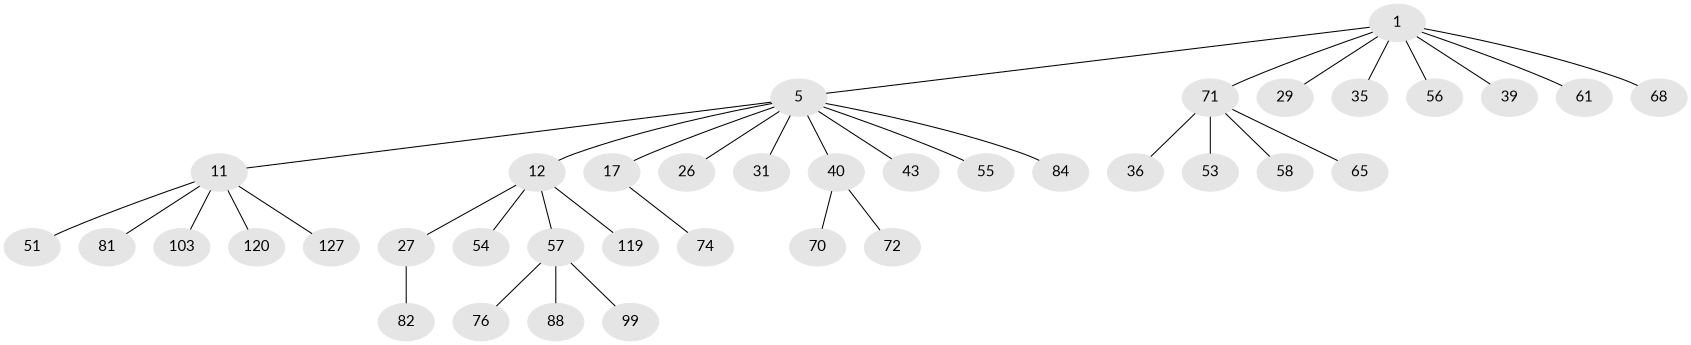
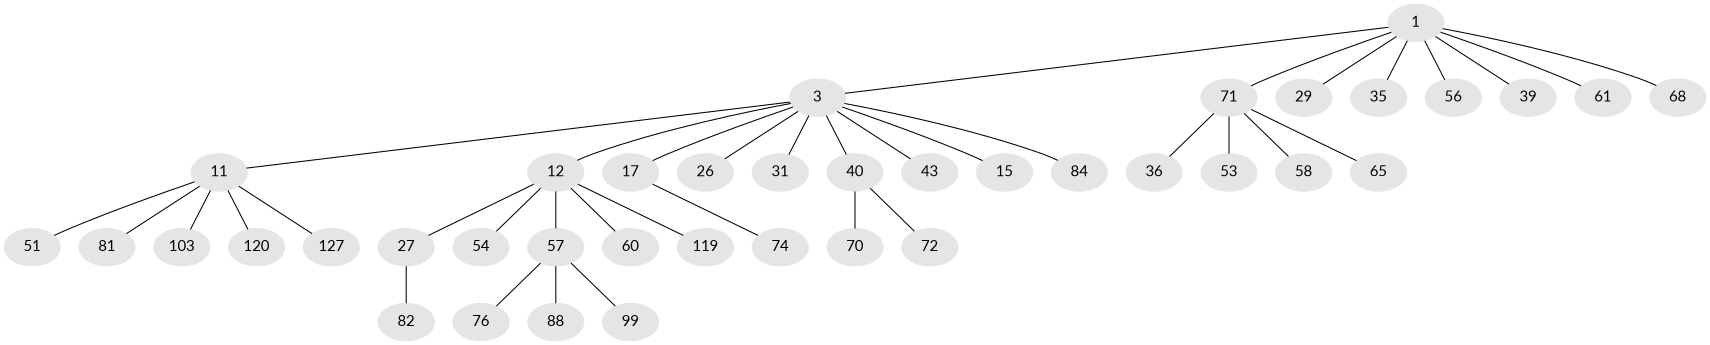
(799, 98) -> (818, 98)
(986, 172) -> (1005, 172)
none -> (631, 247)
